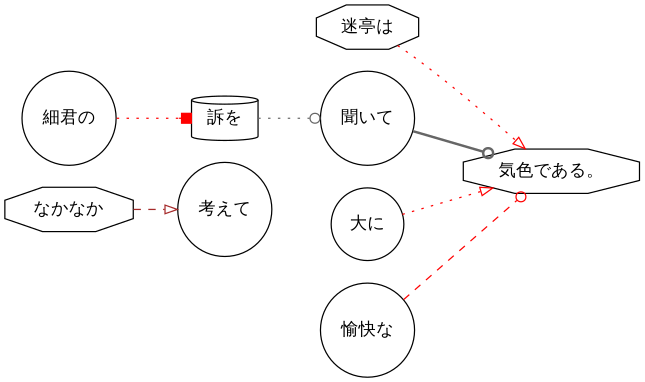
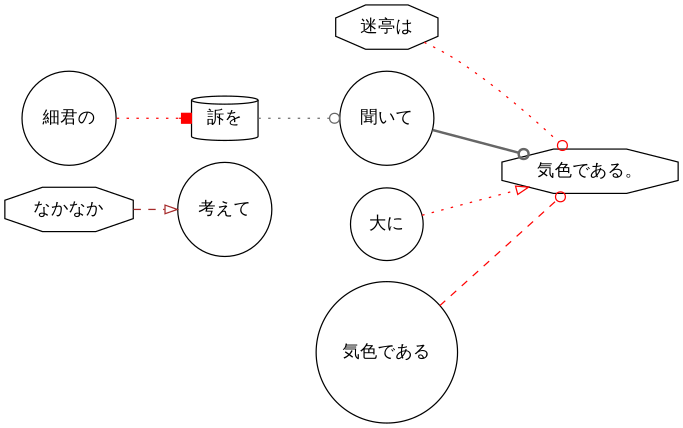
(458, 91) -> (495, 87)
(368, 330) -> (387, 352)
